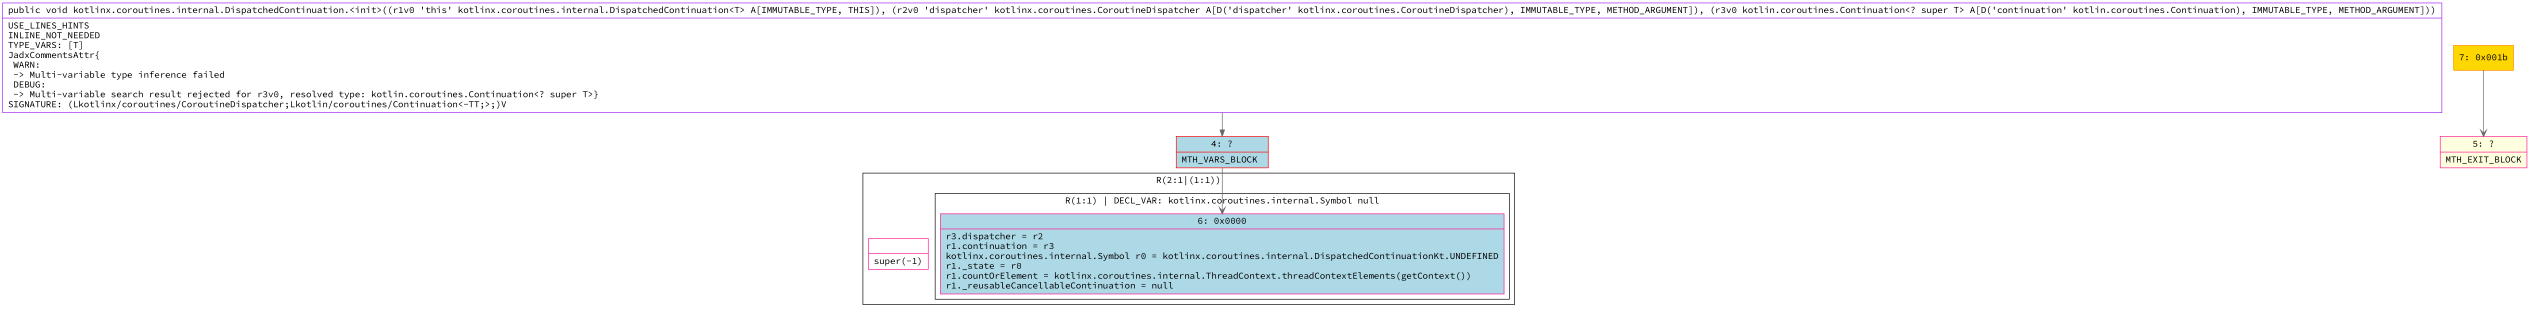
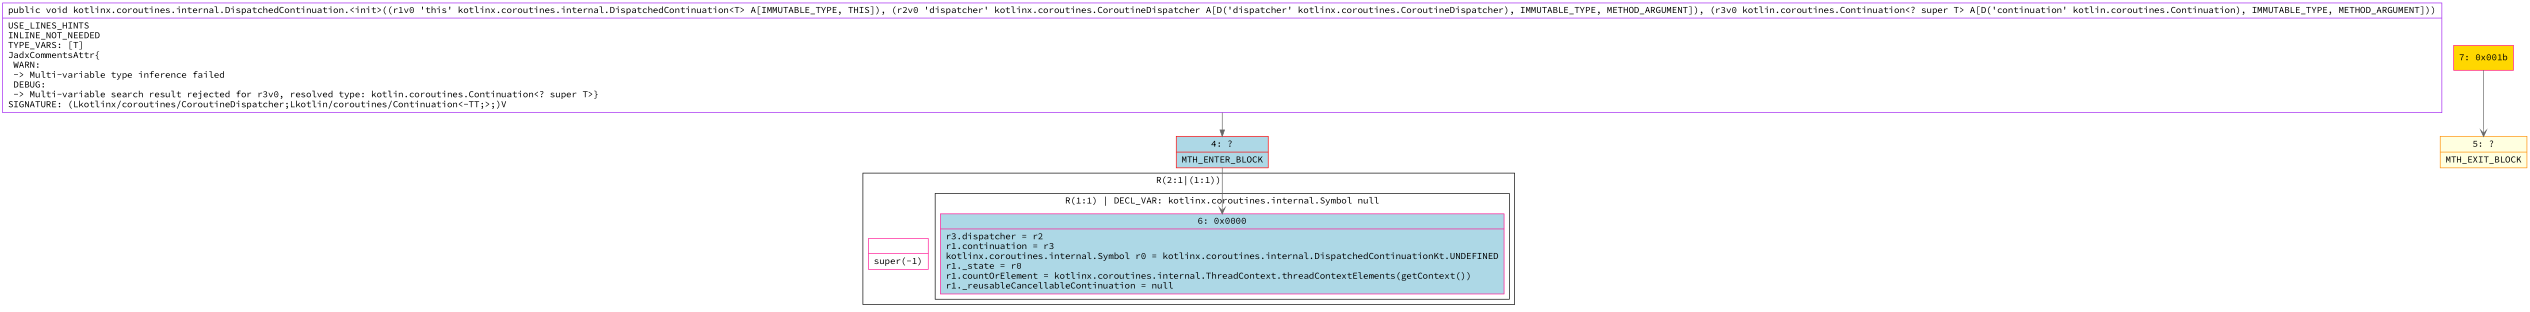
(2484, 58) -> (2484, 58)
(2484, 152) -> (2484, 152)
(1220, 160) -> (1222, 160)
